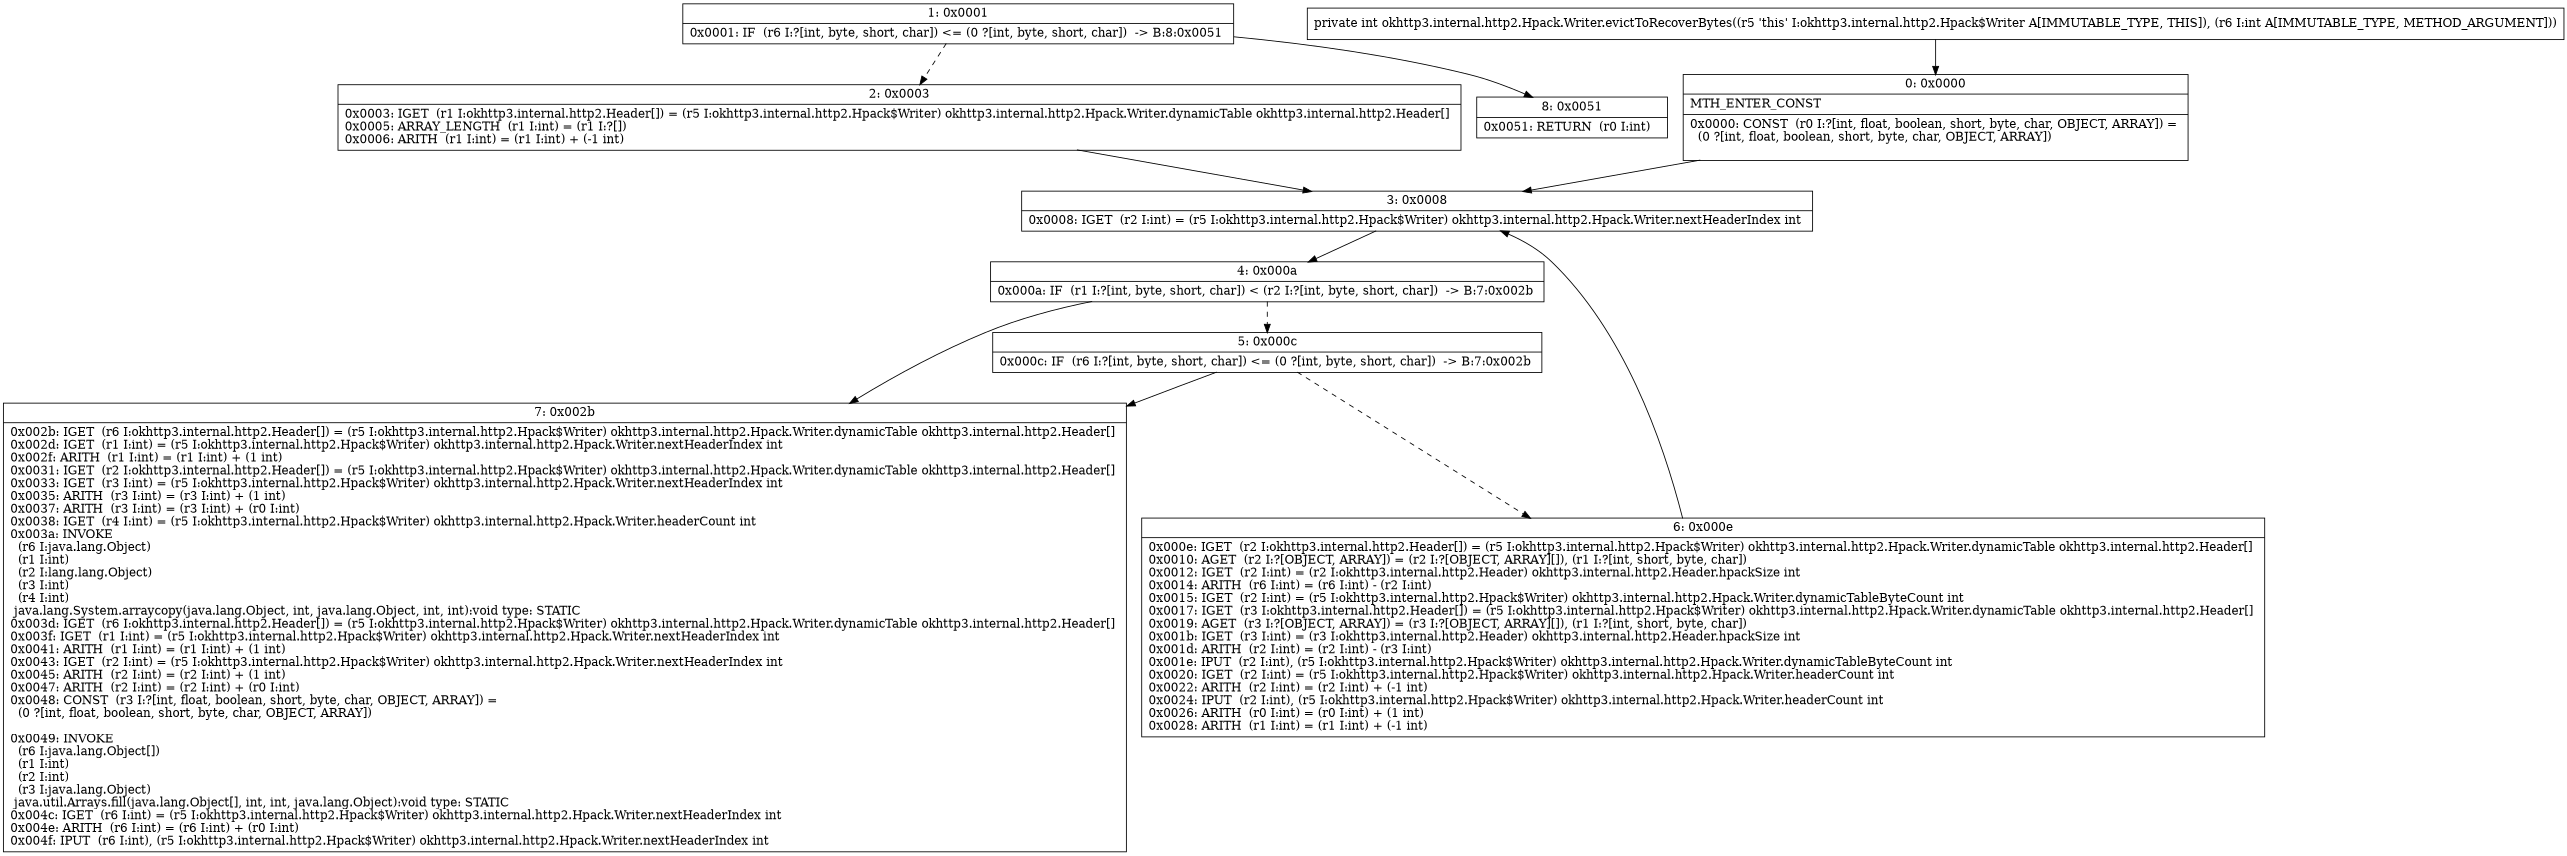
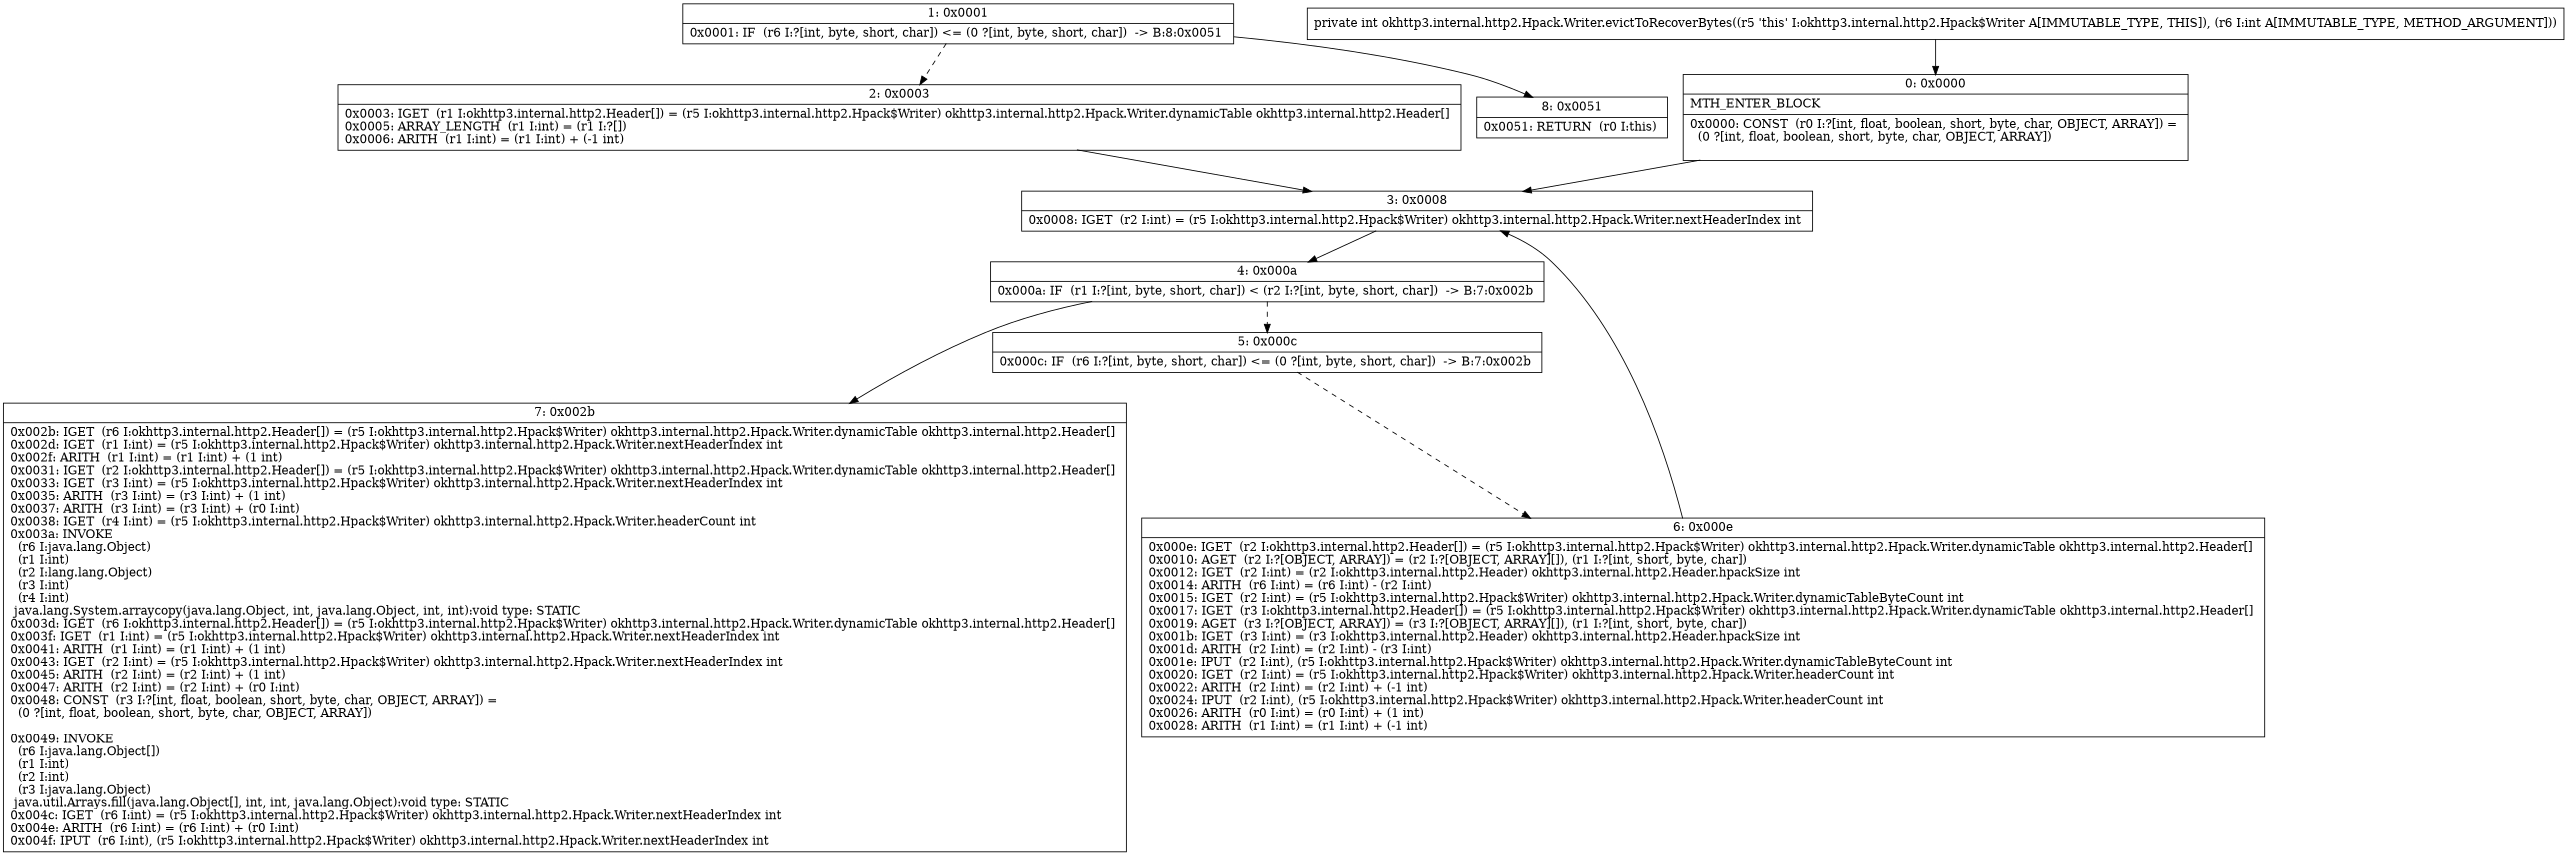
(1756, 104) -> (1756, 104)
(1569, 127) -> (1572, 127)
(1176, 387) -> none
